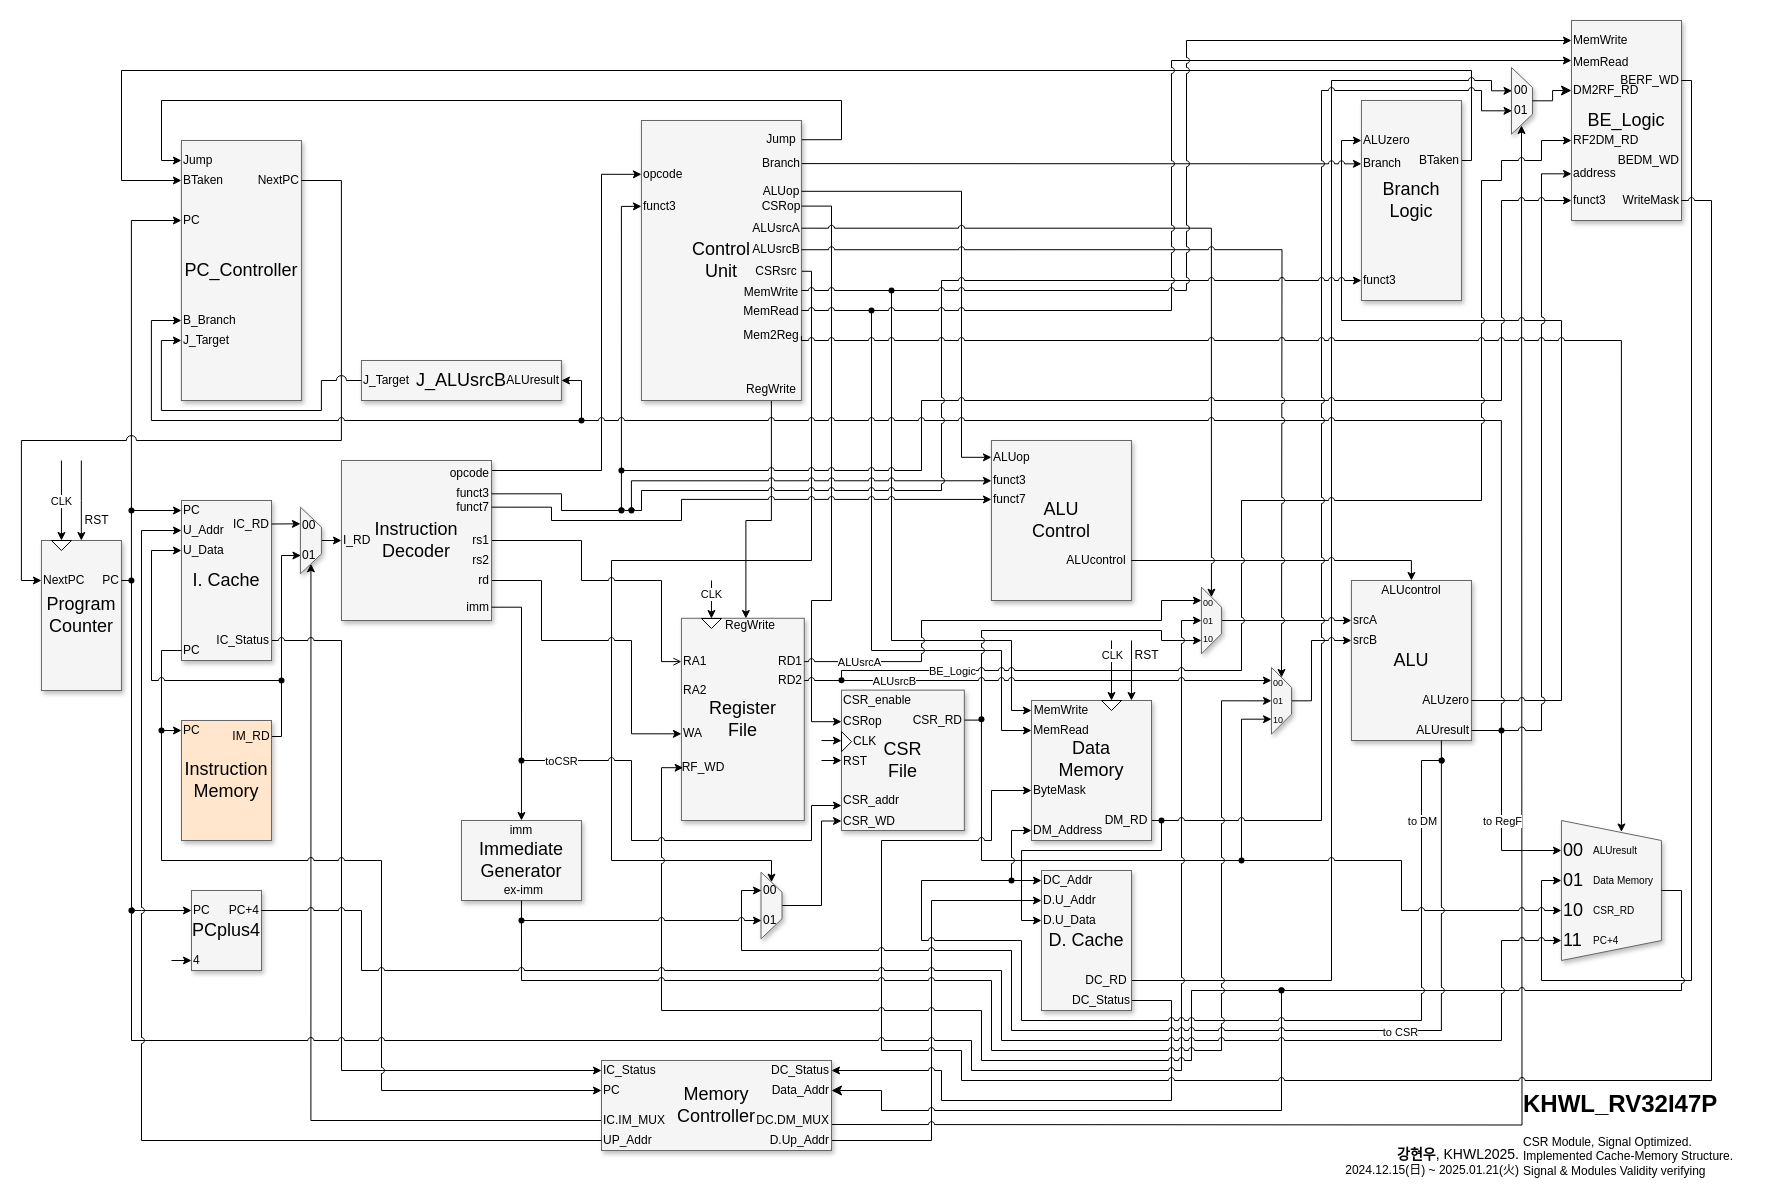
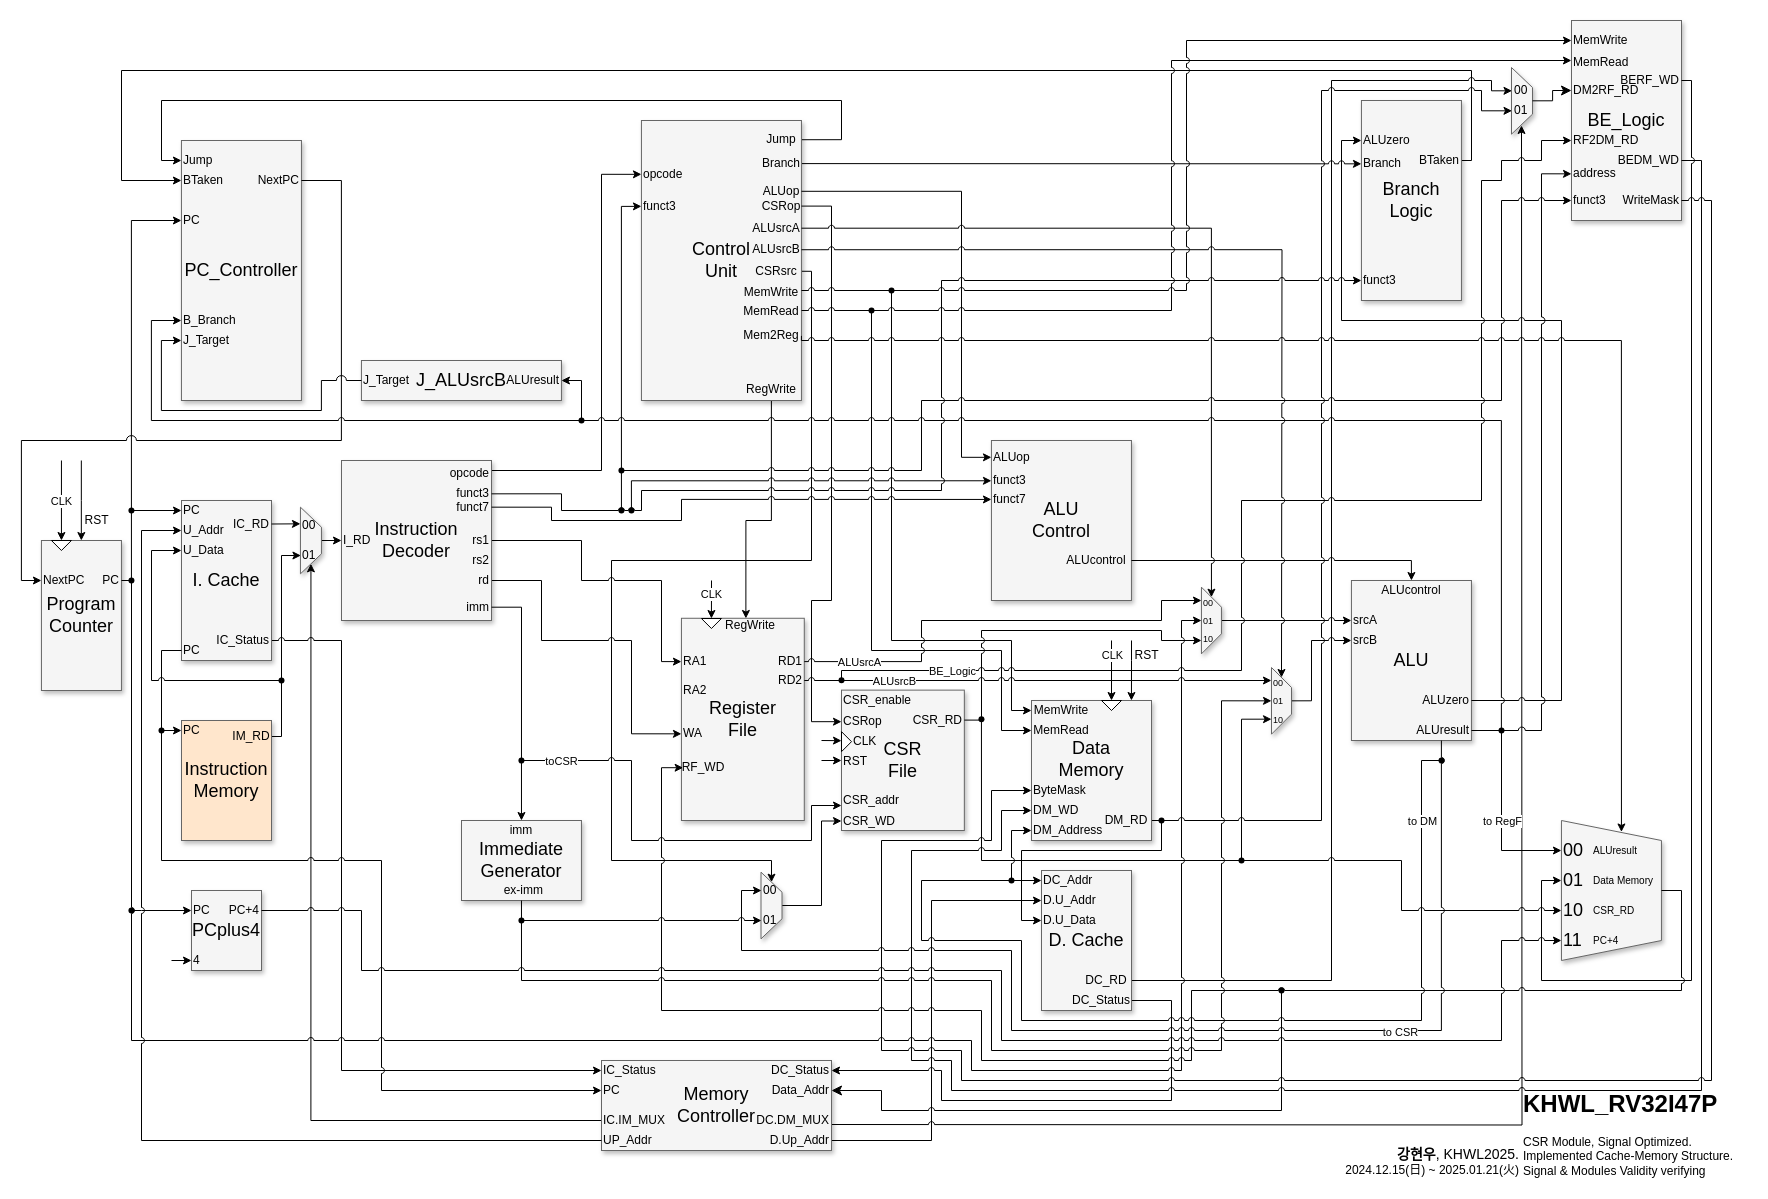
(674, 662) -> (673, 662)
none -> (1062, 811)
none -> (1573, 1091)
